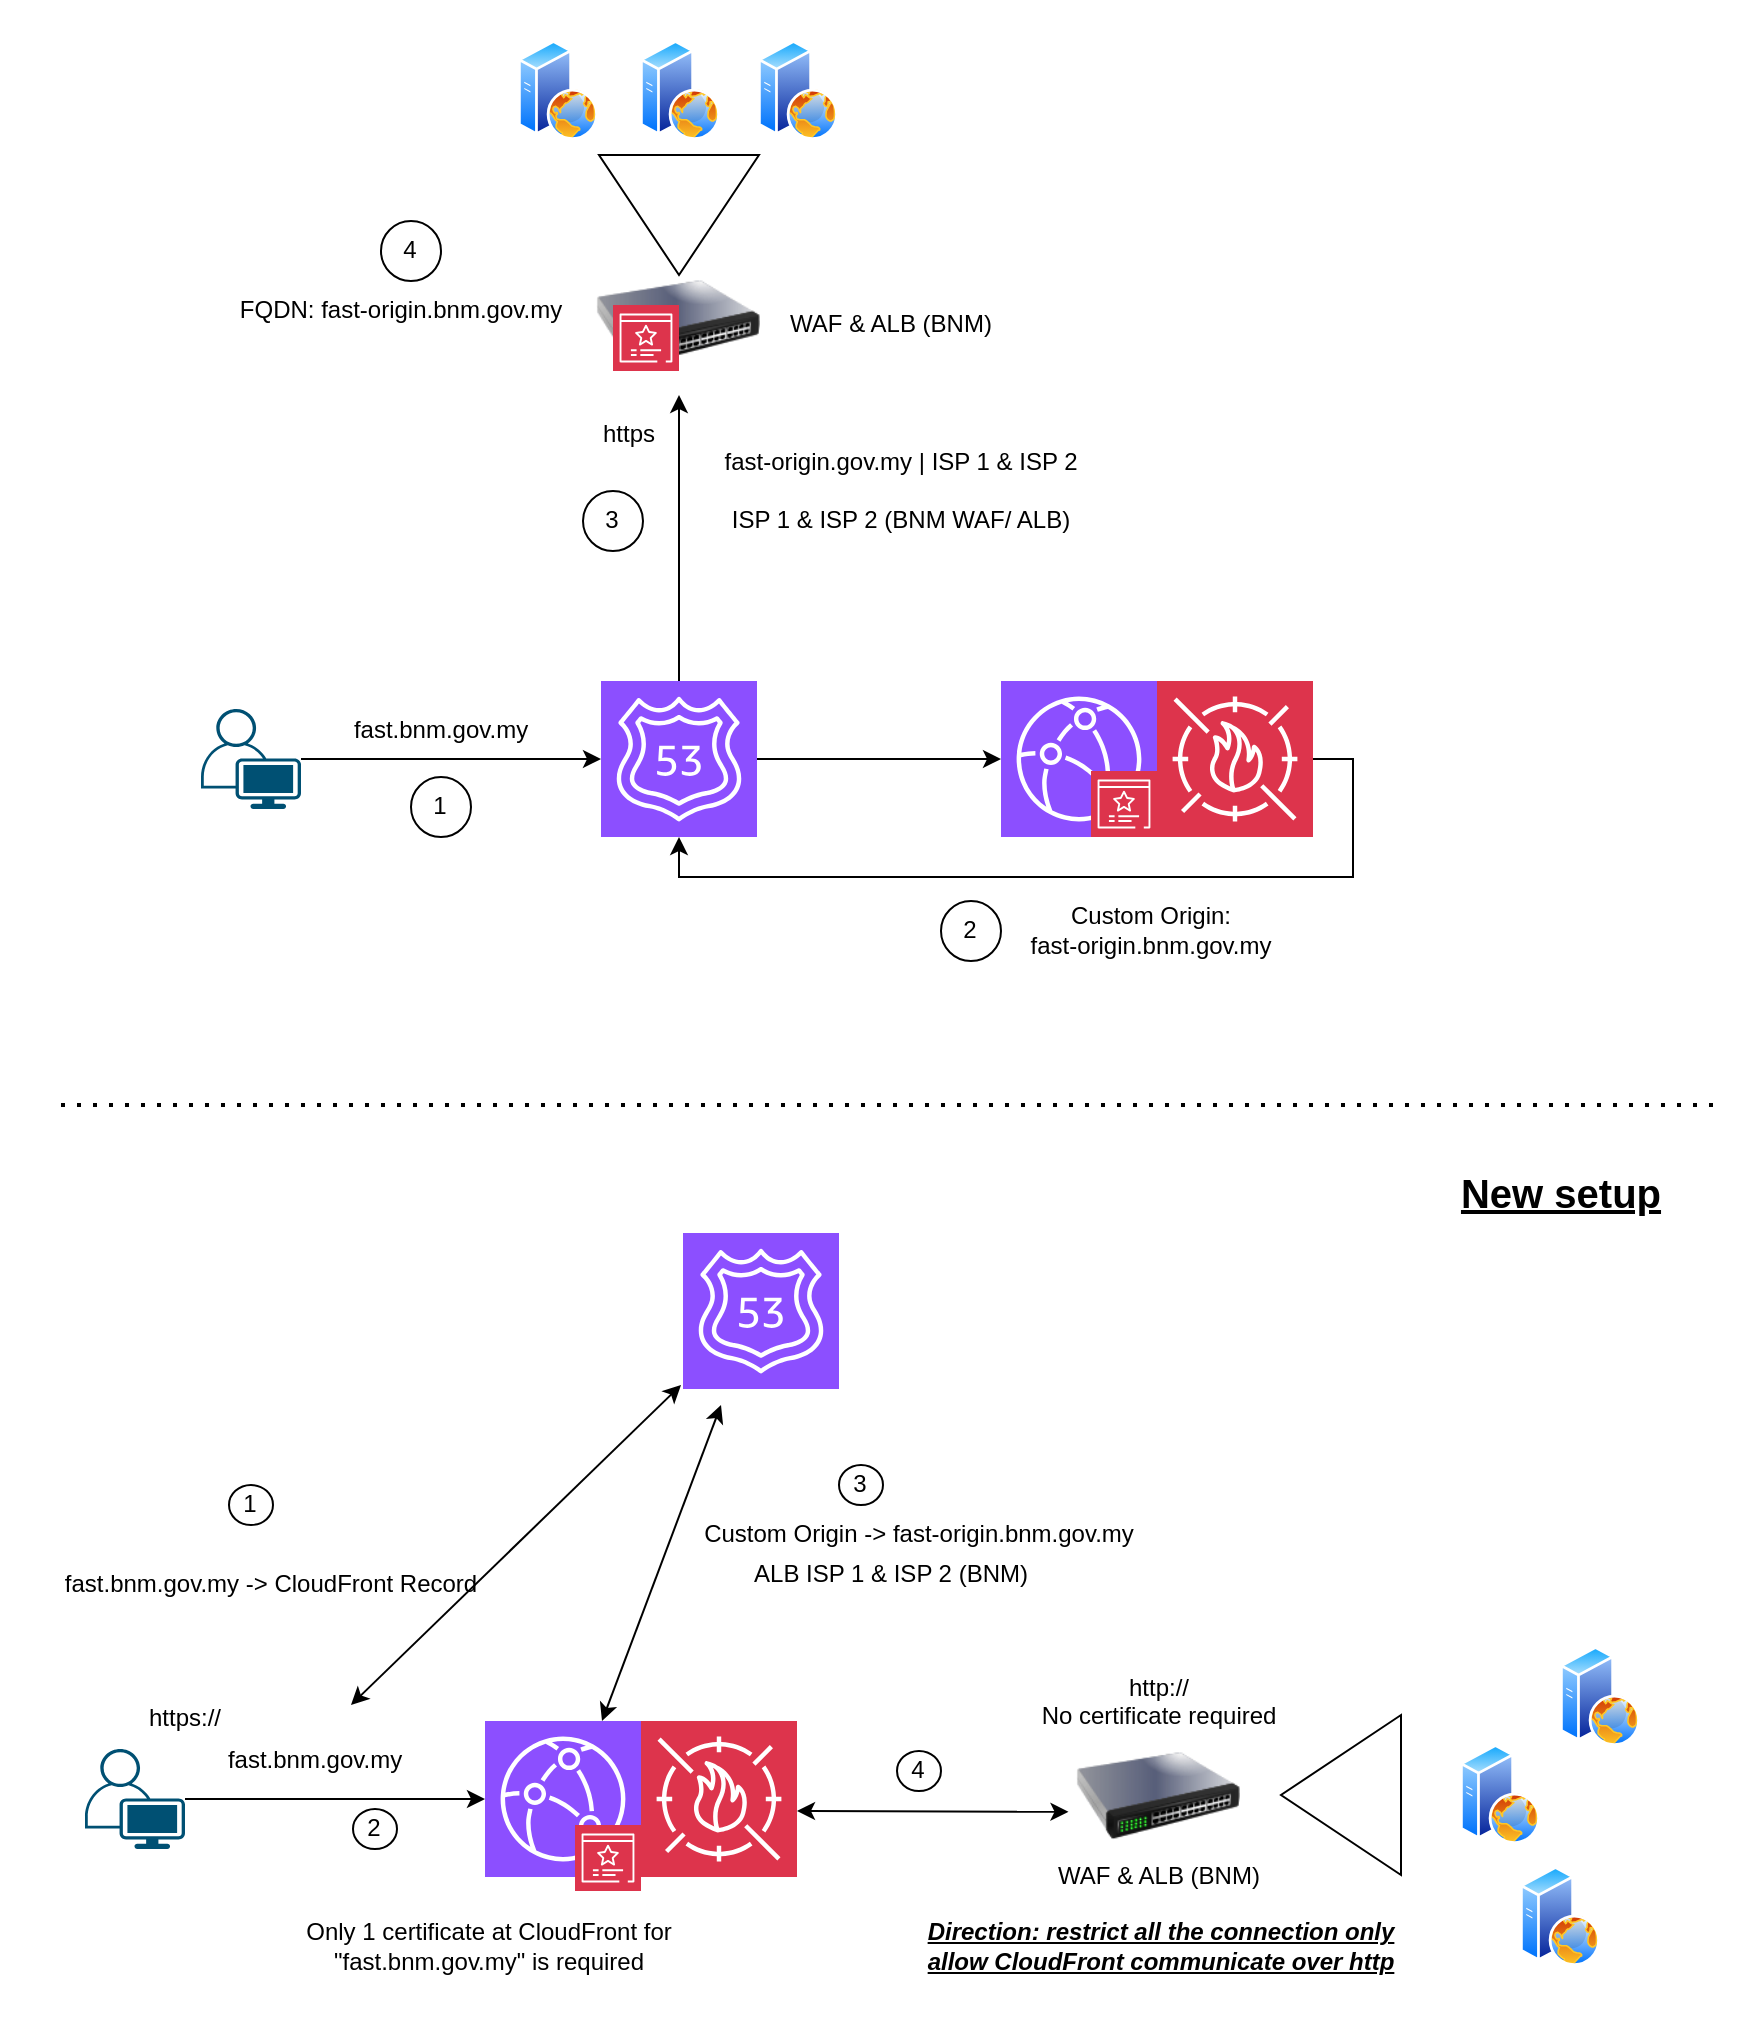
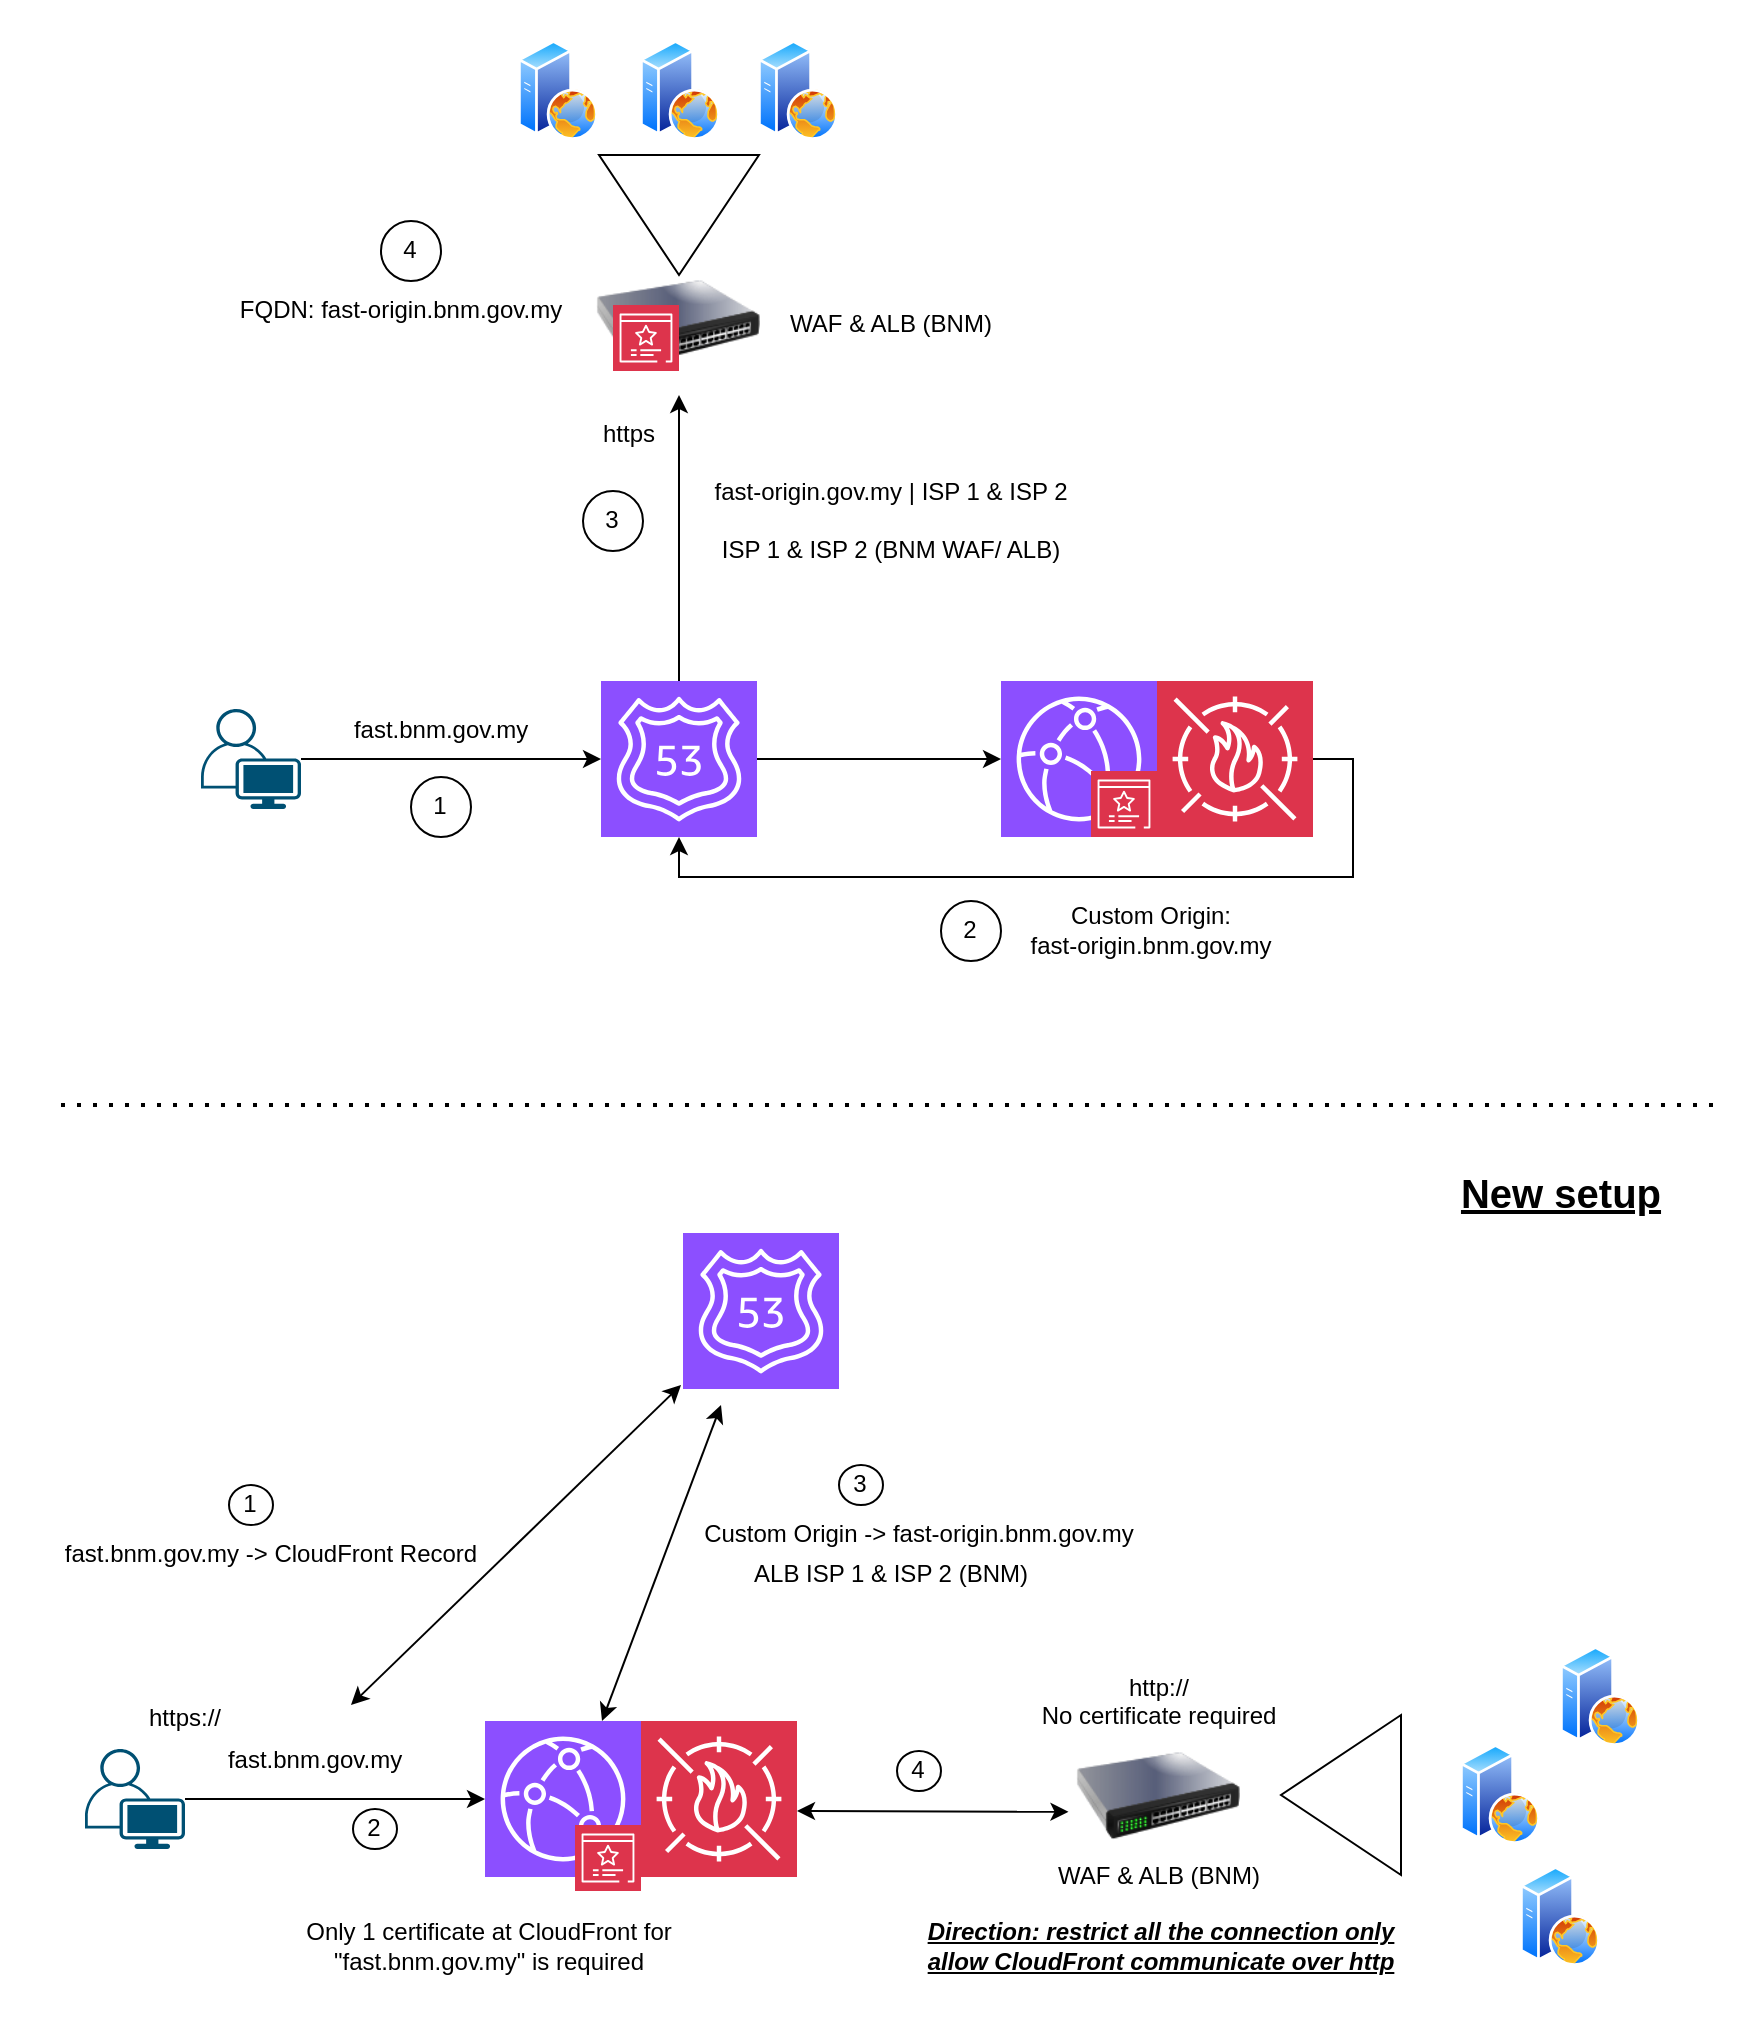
(901, 491) -> (891, 521)
(271, 1585) -> (271, 1555)
